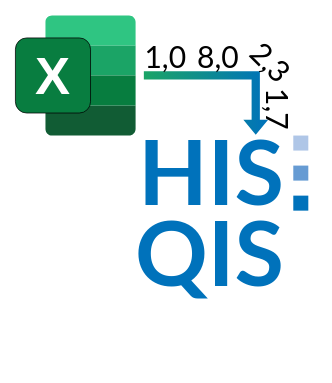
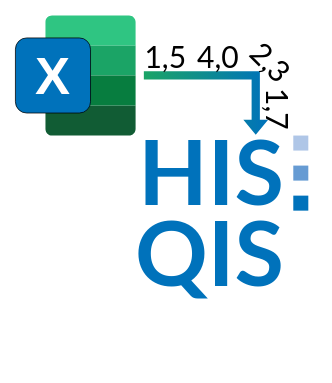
(165, 57) -> (165, 57)
(218, 57) -> (218, 57)
(53, 75) -> (53, 75)
